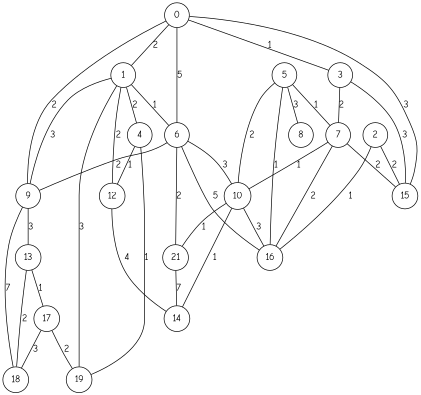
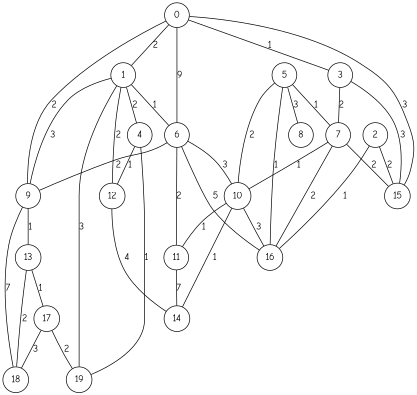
(180, 75) -> (180, 75)
(31, 227) -> (30, 227)
(176, 258) -> (176, 258)
